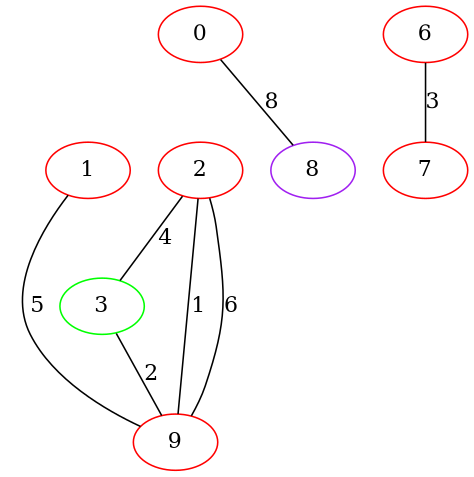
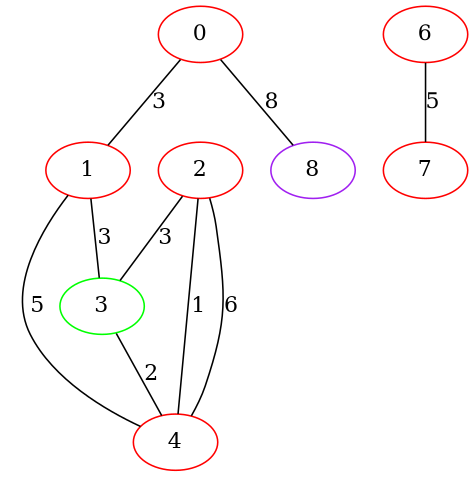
none -> (144, 102)
(433, 102) -> (433, 102)
none -> (95, 238)
(166, 238) -> (166, 238)
(176, 442) -> (176, 442)
